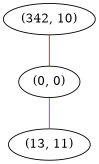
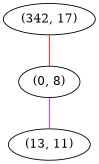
(49, 19) -> (49, 19)
(49, 82) -> (49, 82)
